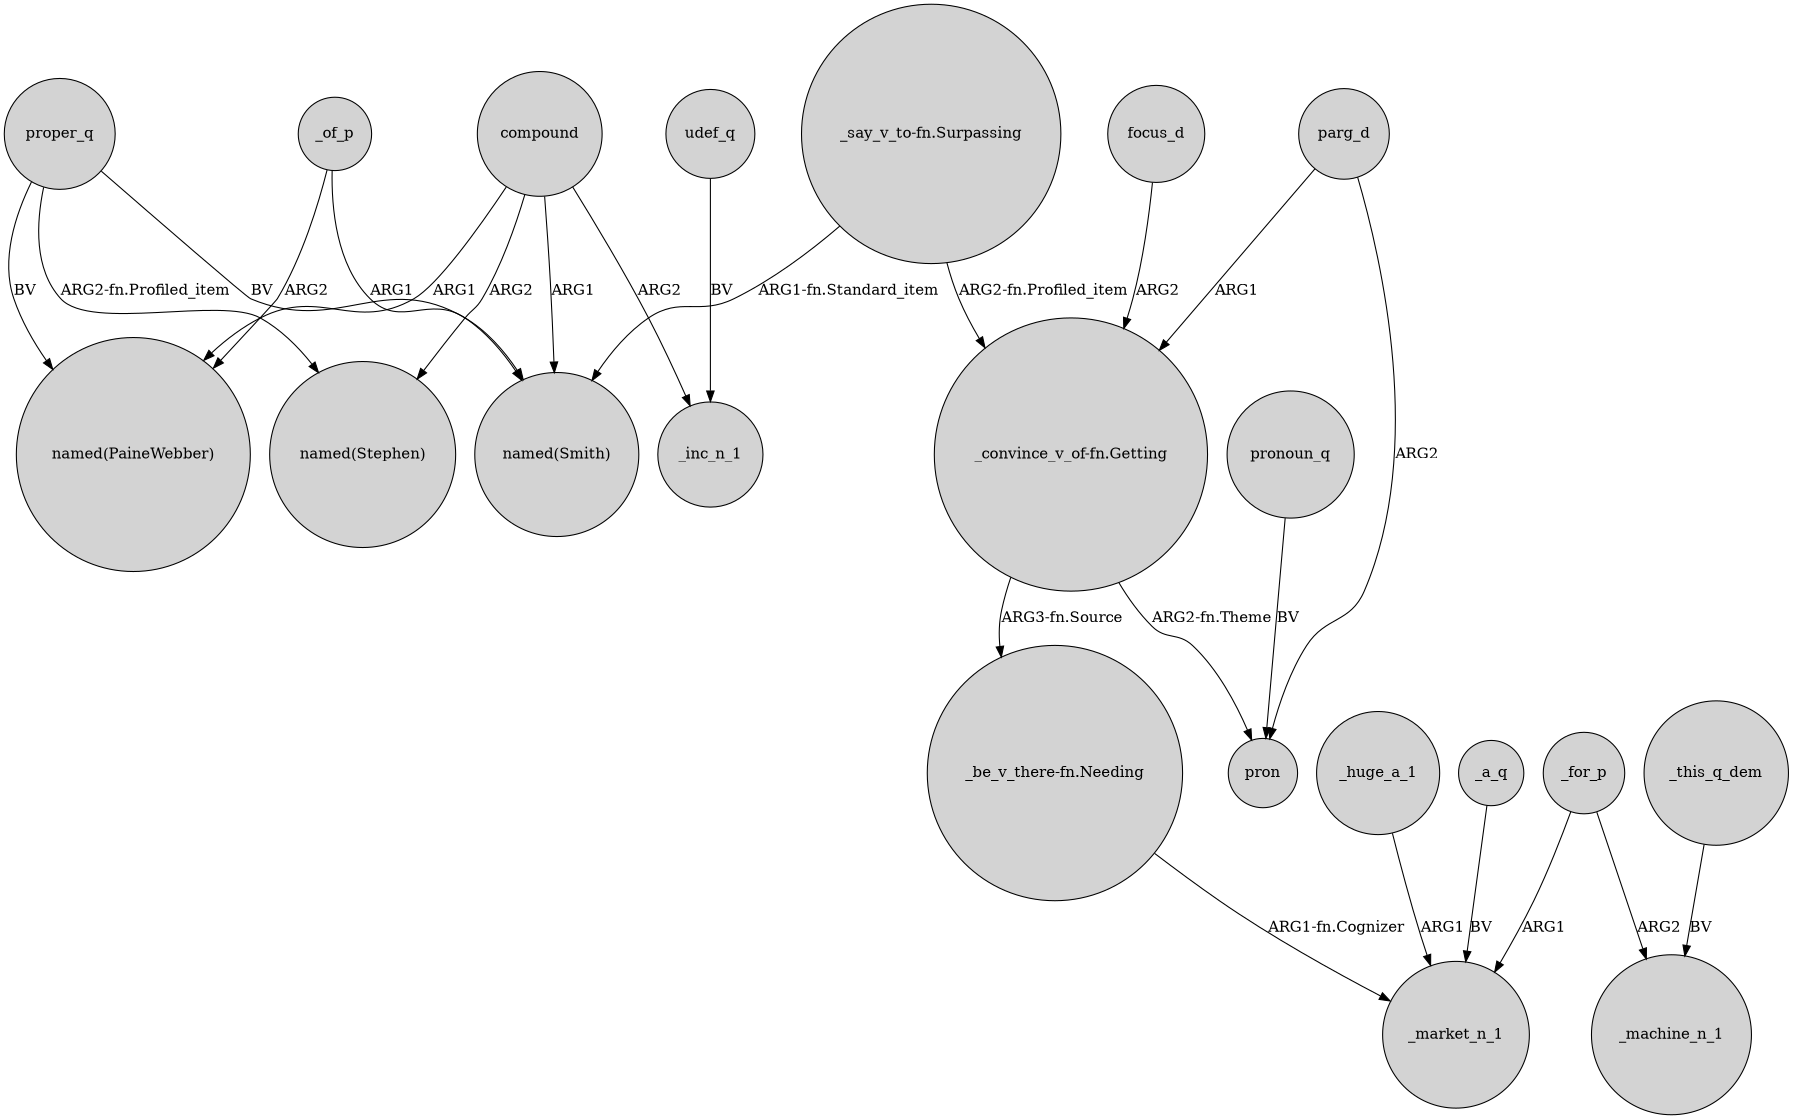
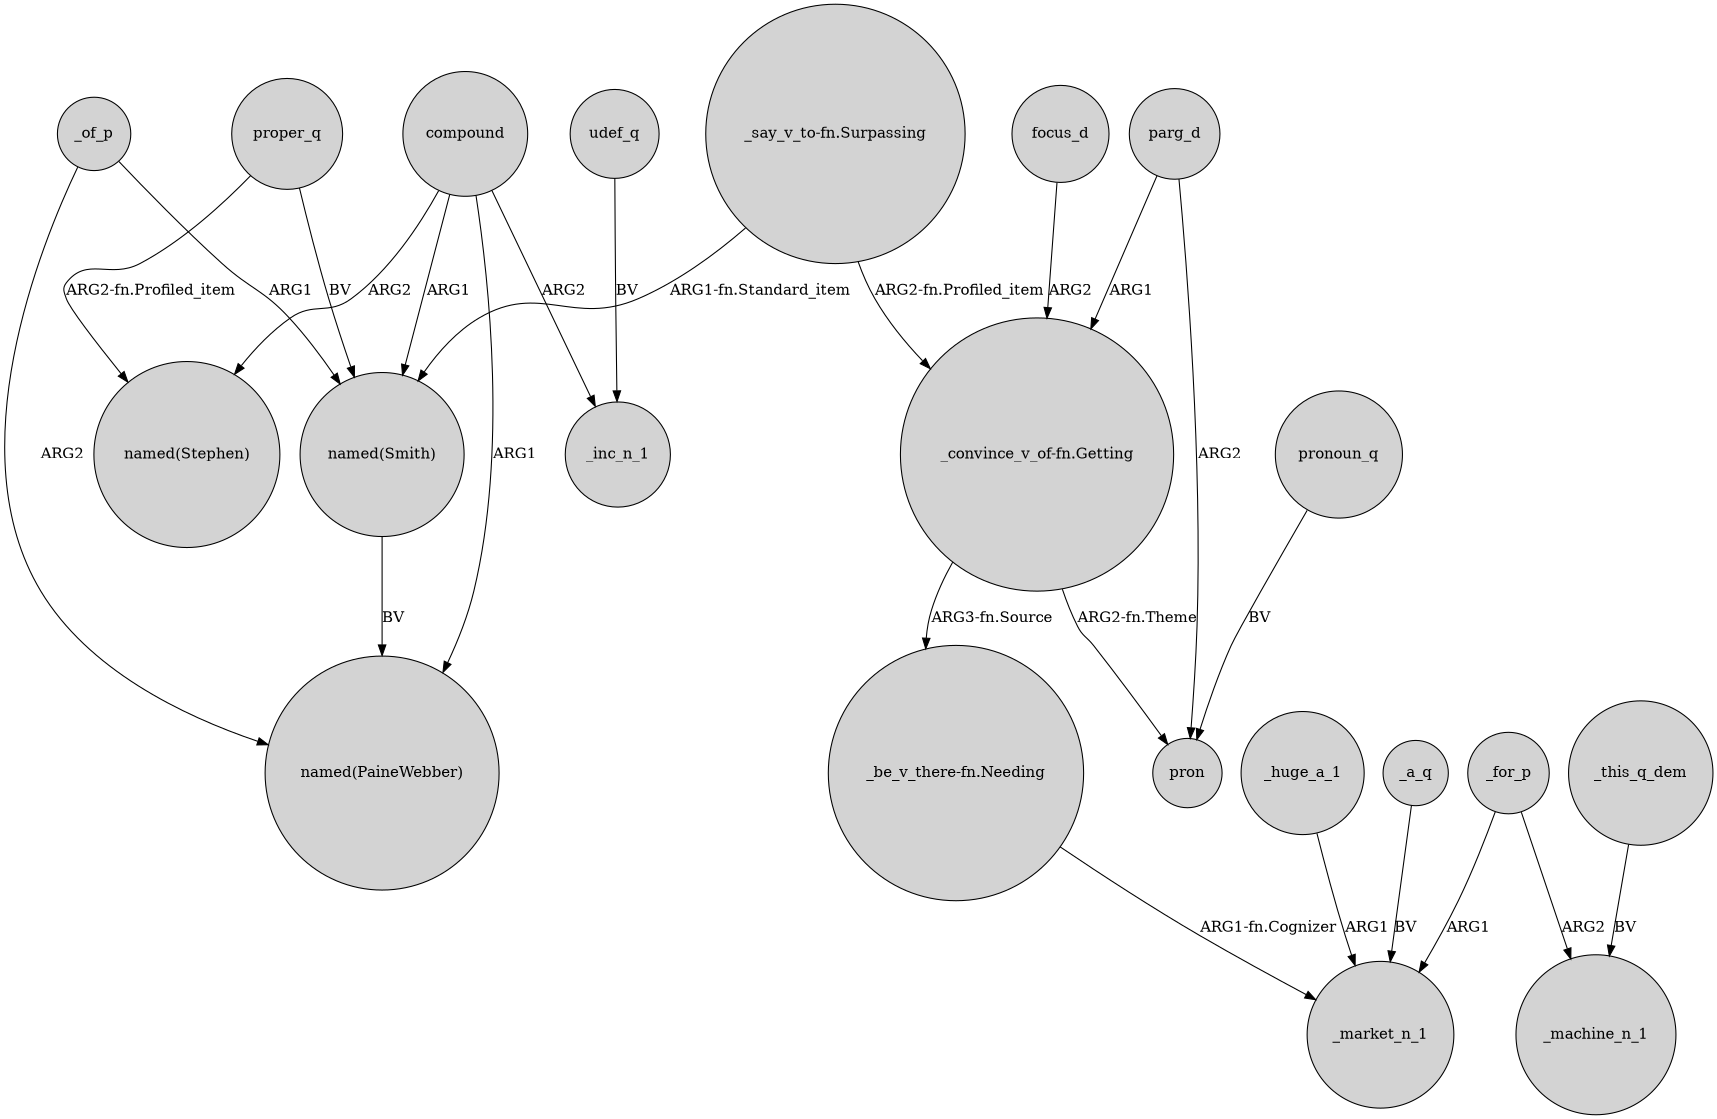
(9, 274) -> (382, 591)
